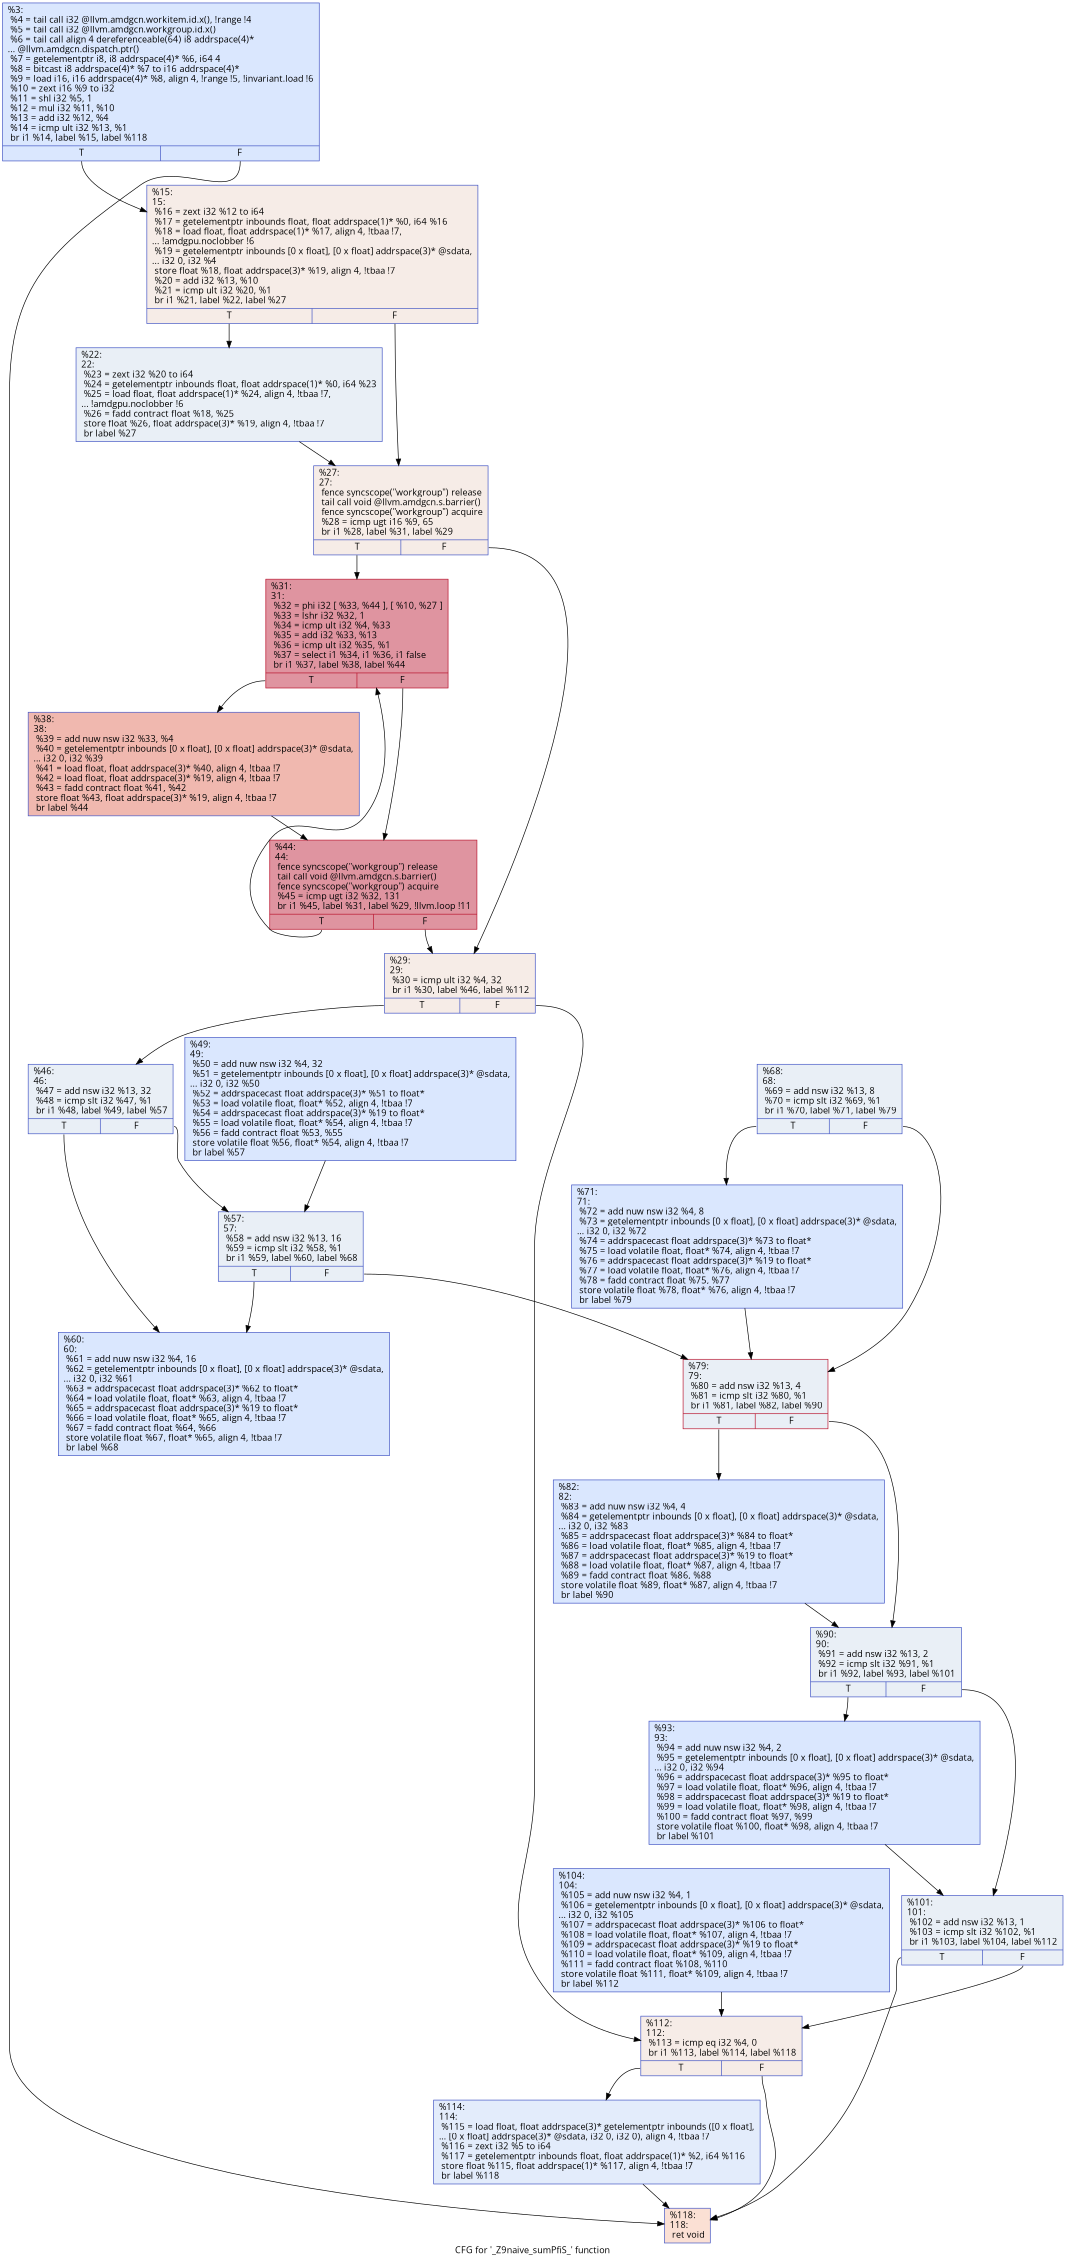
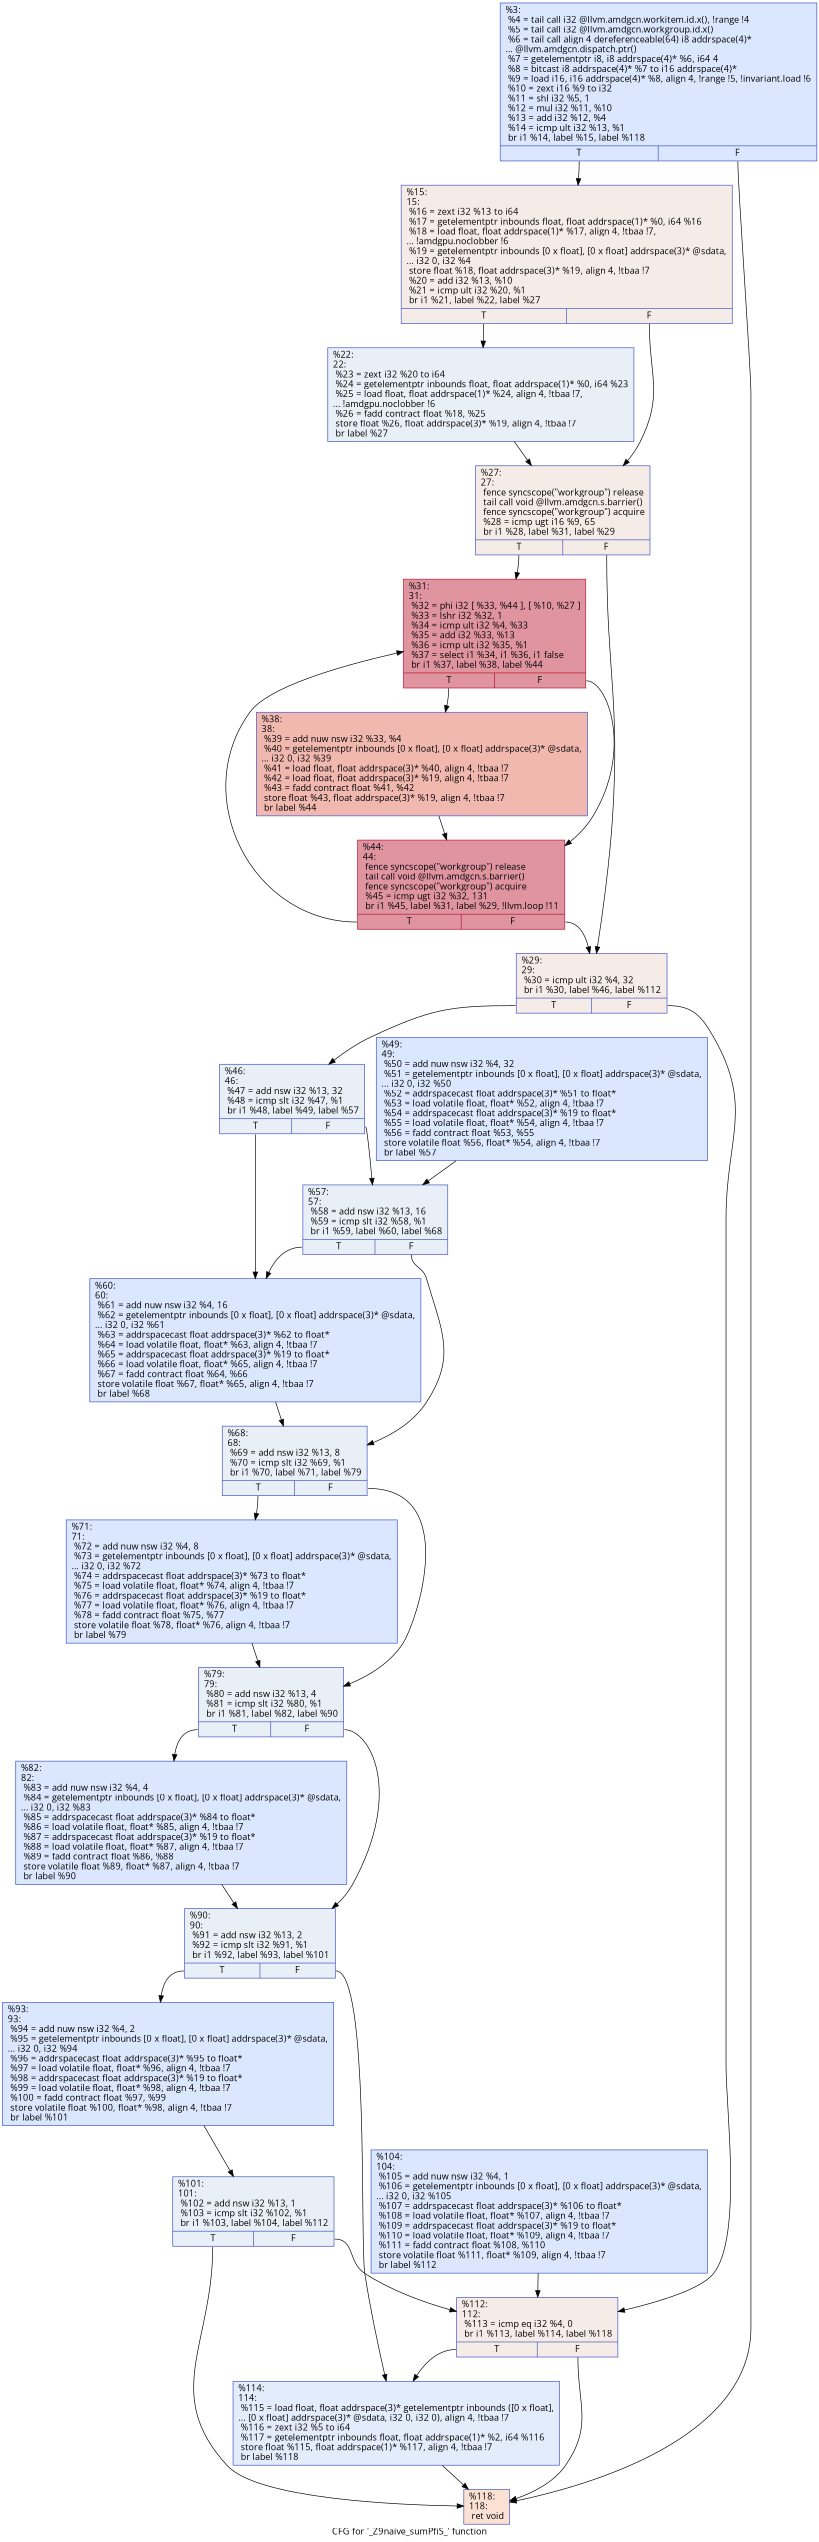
(208, 212) -> (463, 212)
(527, 1299) -> (443, 1360)
(756, 1394) -> (271, 1702)
none -> (278, 1411)
(1015, 1776) -> (362, 2171)
